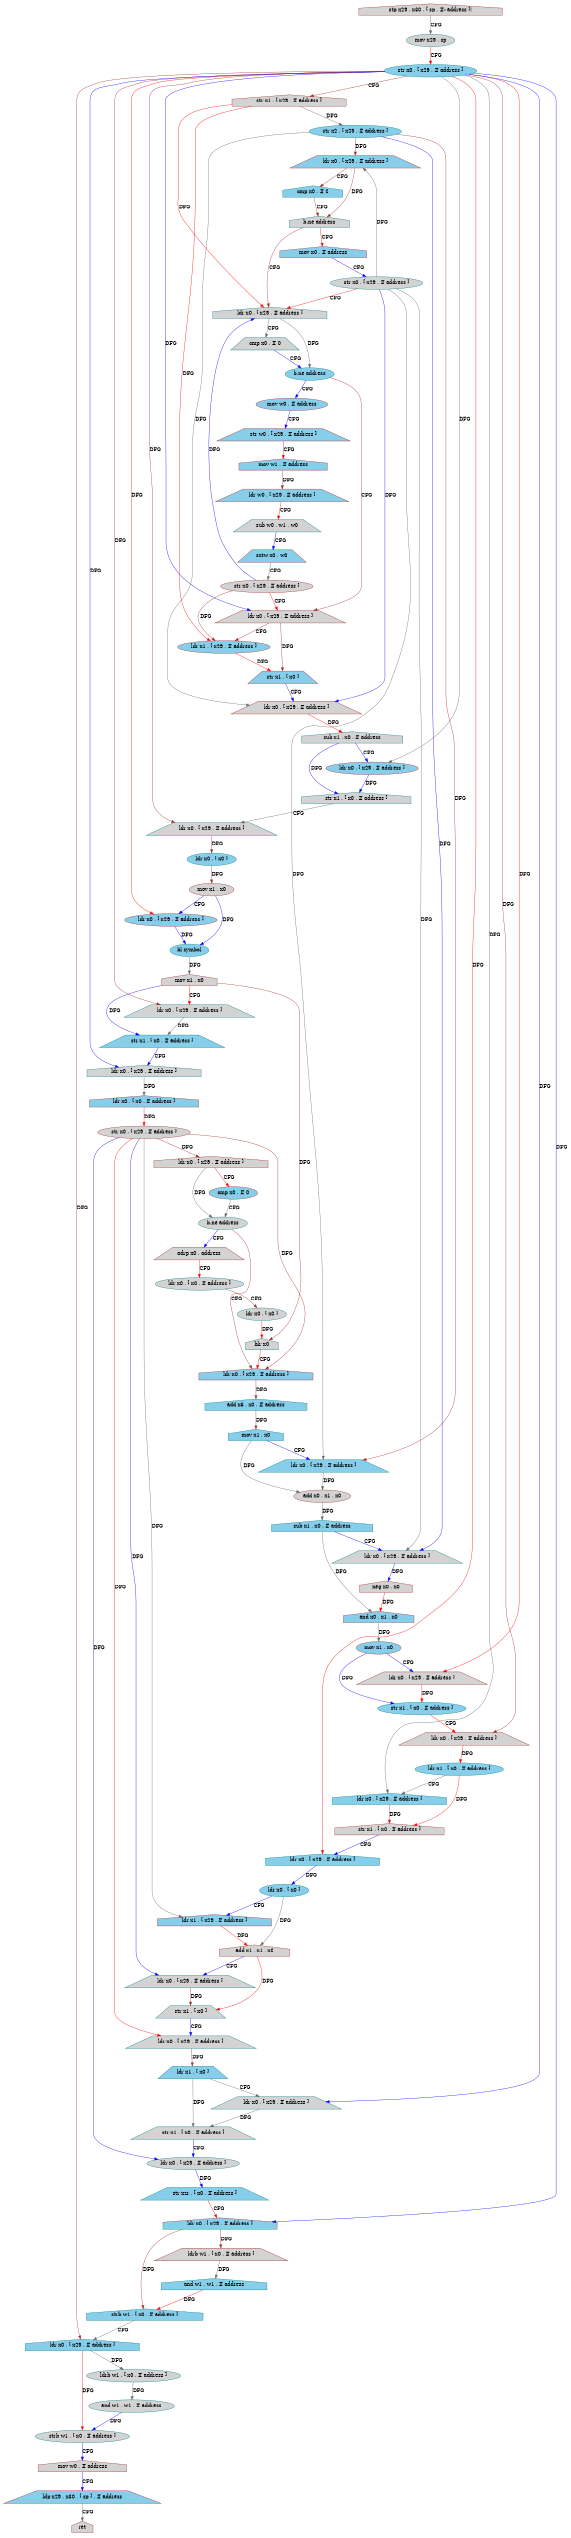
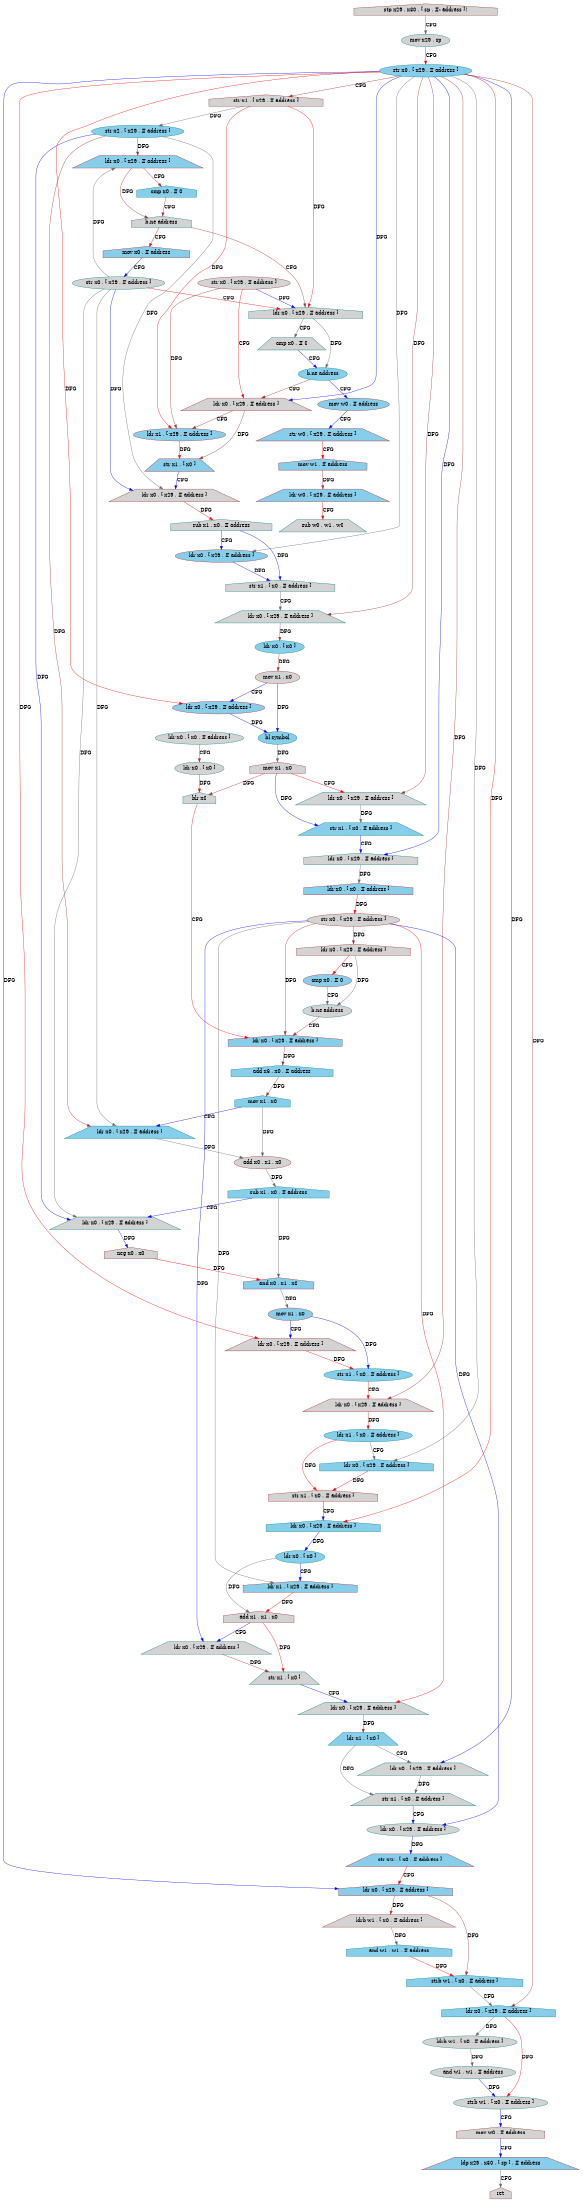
(272, 556) -> none
(199, 1254) -> none
(205, 2194) -> (410, 1860)
